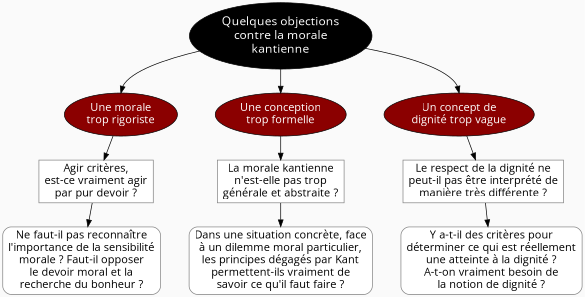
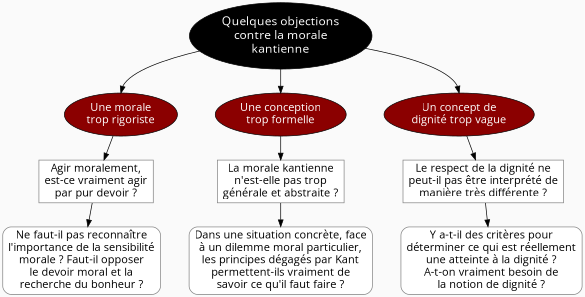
(96, 181) -> (96, 181)
